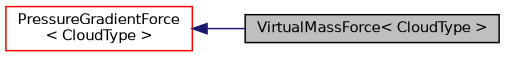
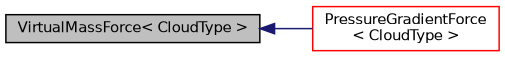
(226, 29) -> (294, 29)
